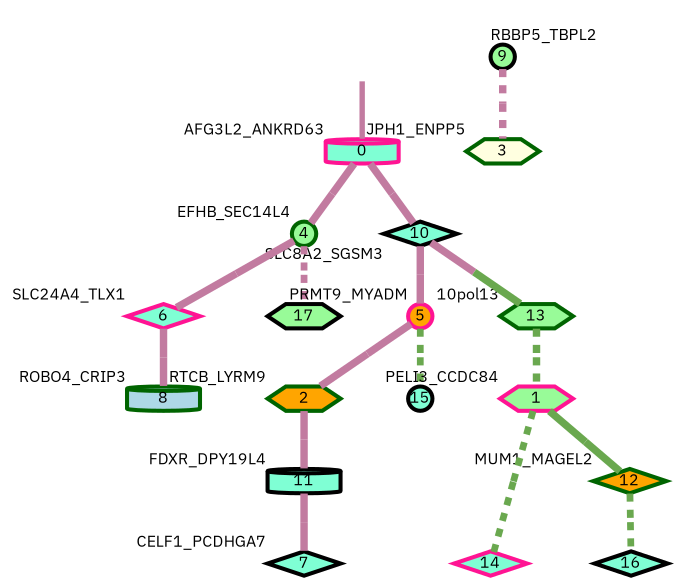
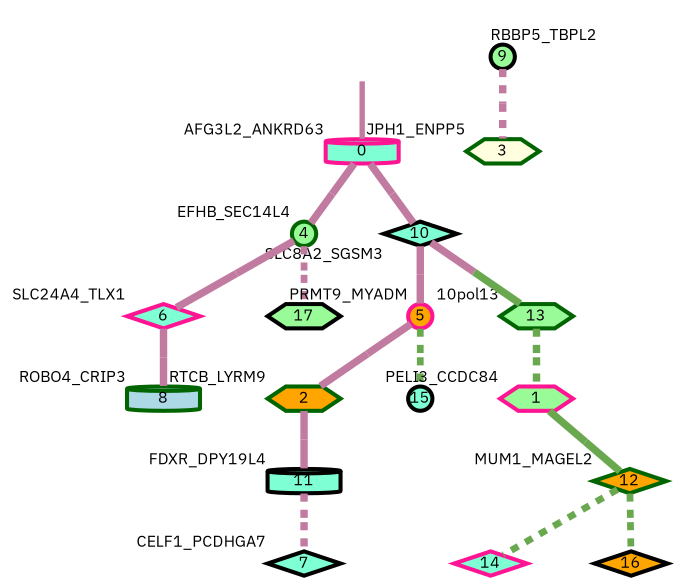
(513, 482) -> (560, 522)
(304, 522) -> (304, 522)
(631, 564) -> (631, 564)
